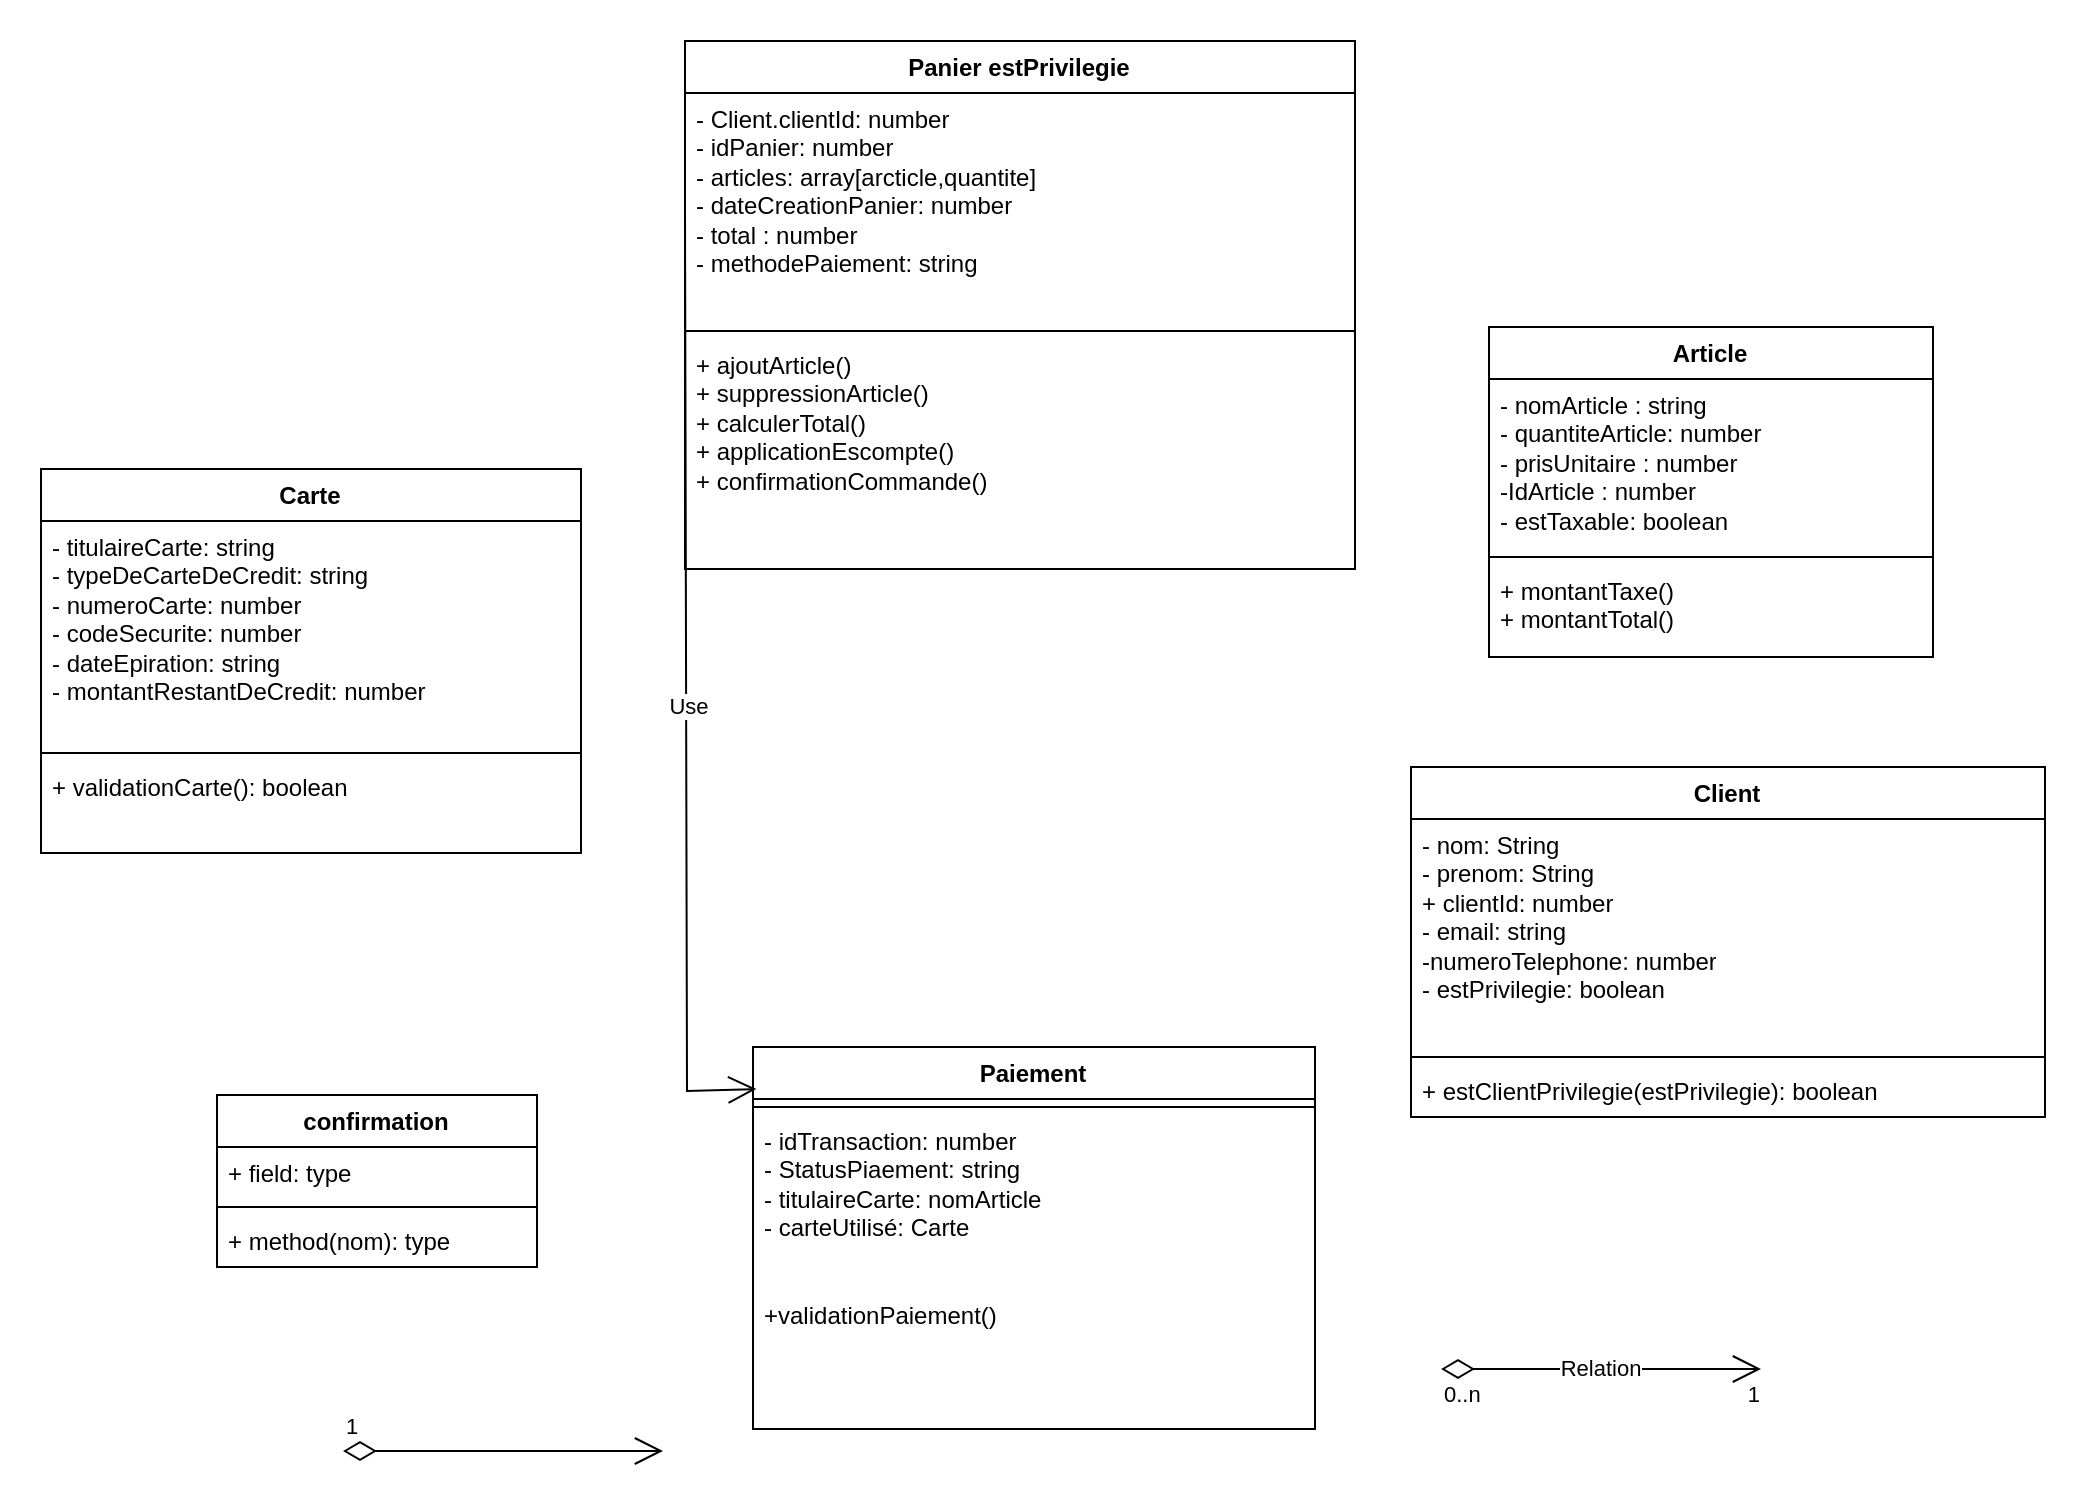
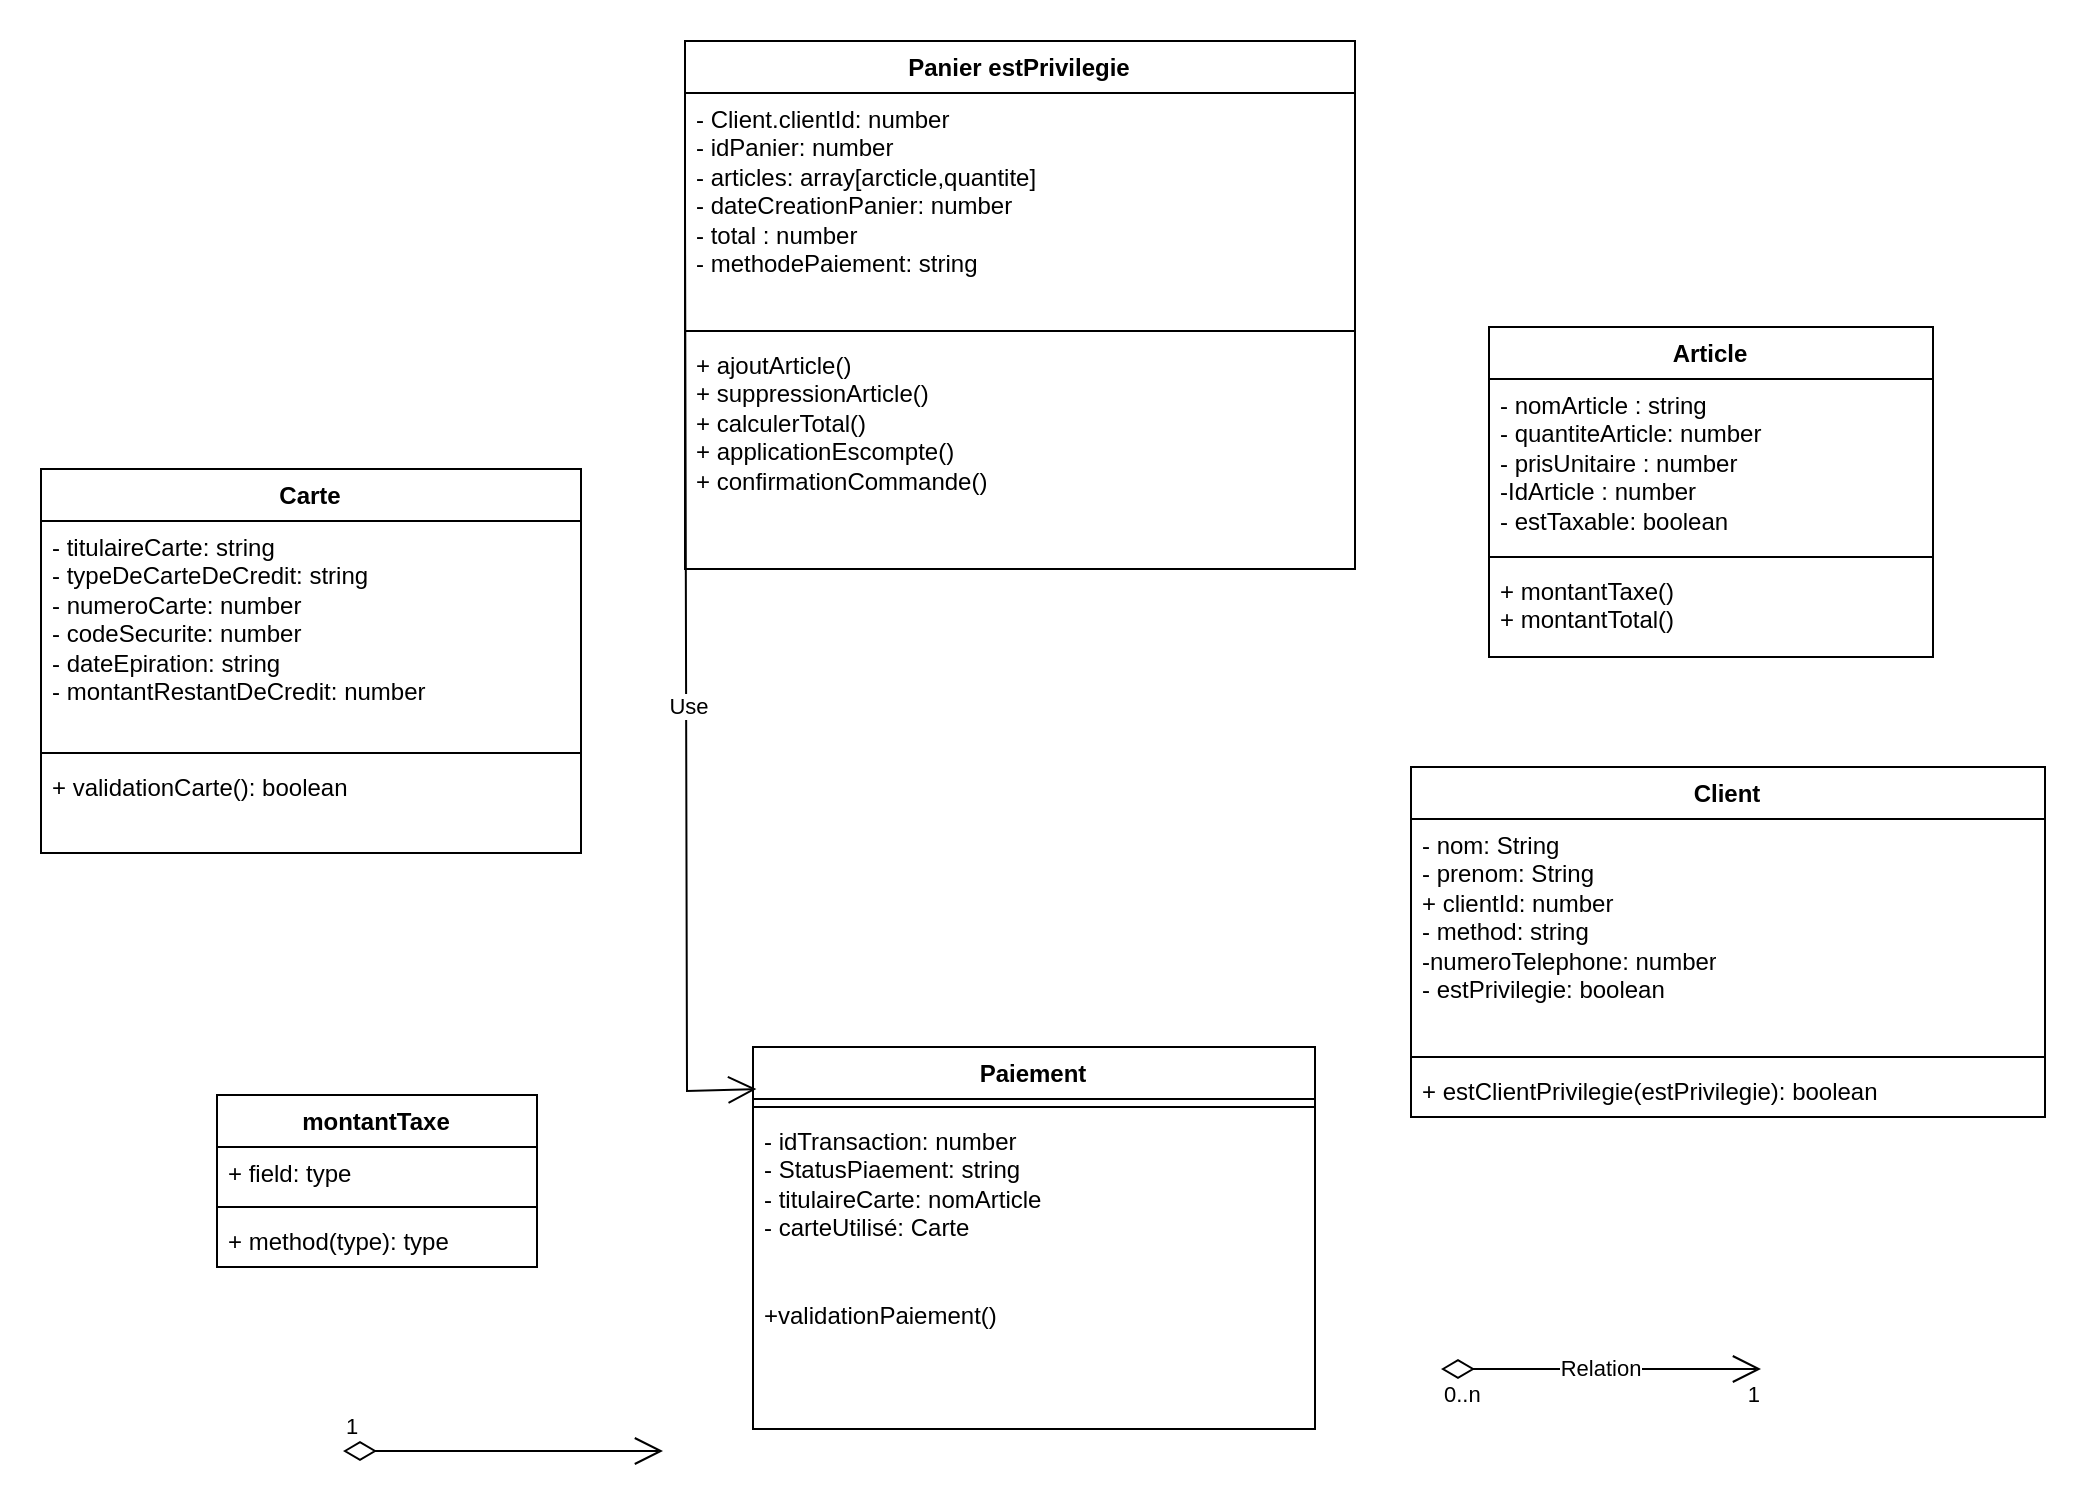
(1575, 919) -> (1575, 919)
(377, 1123) -> (377, 1123)
(347, 1243) -> (354, 1243)
